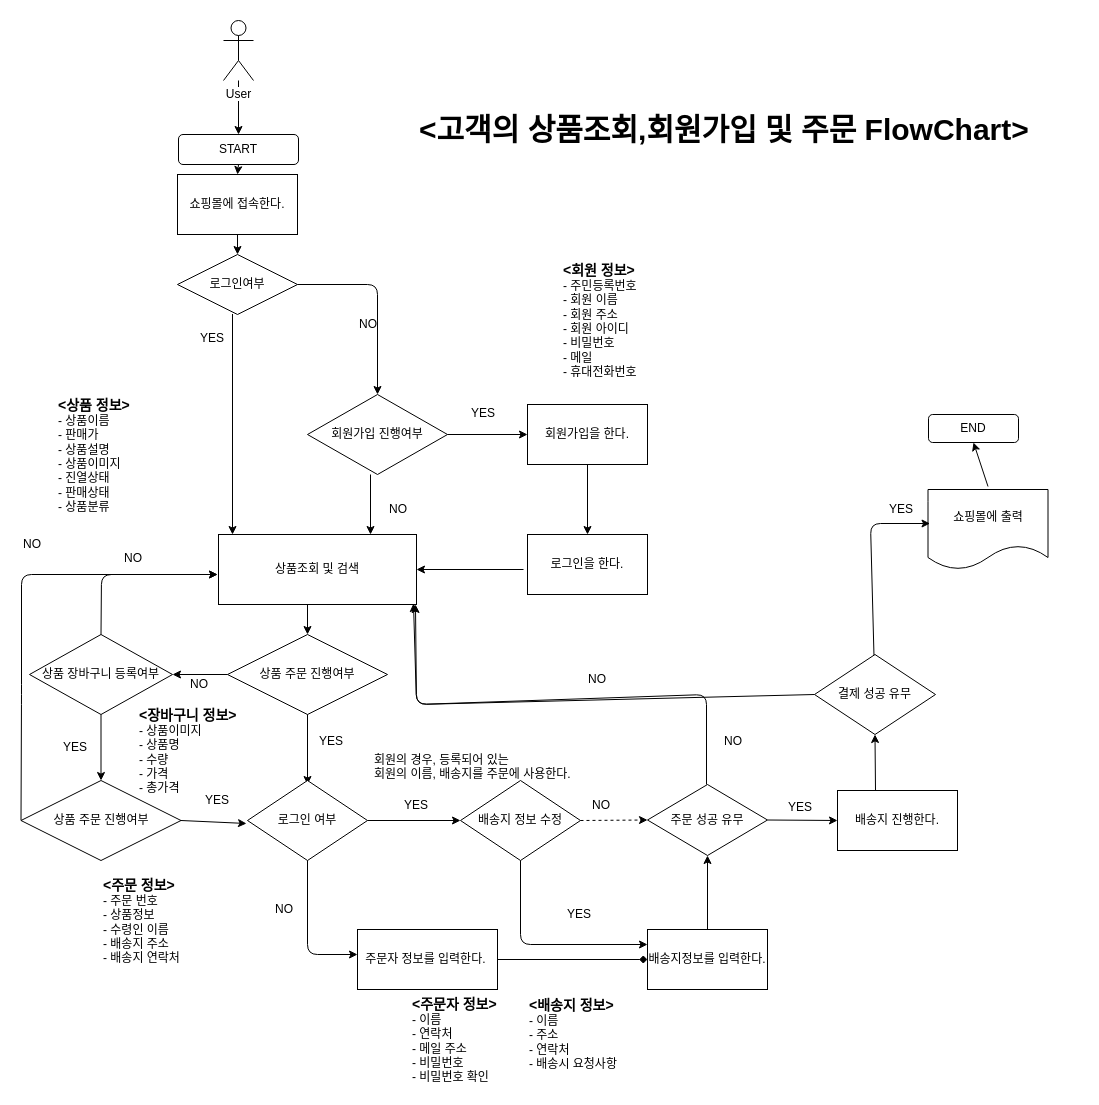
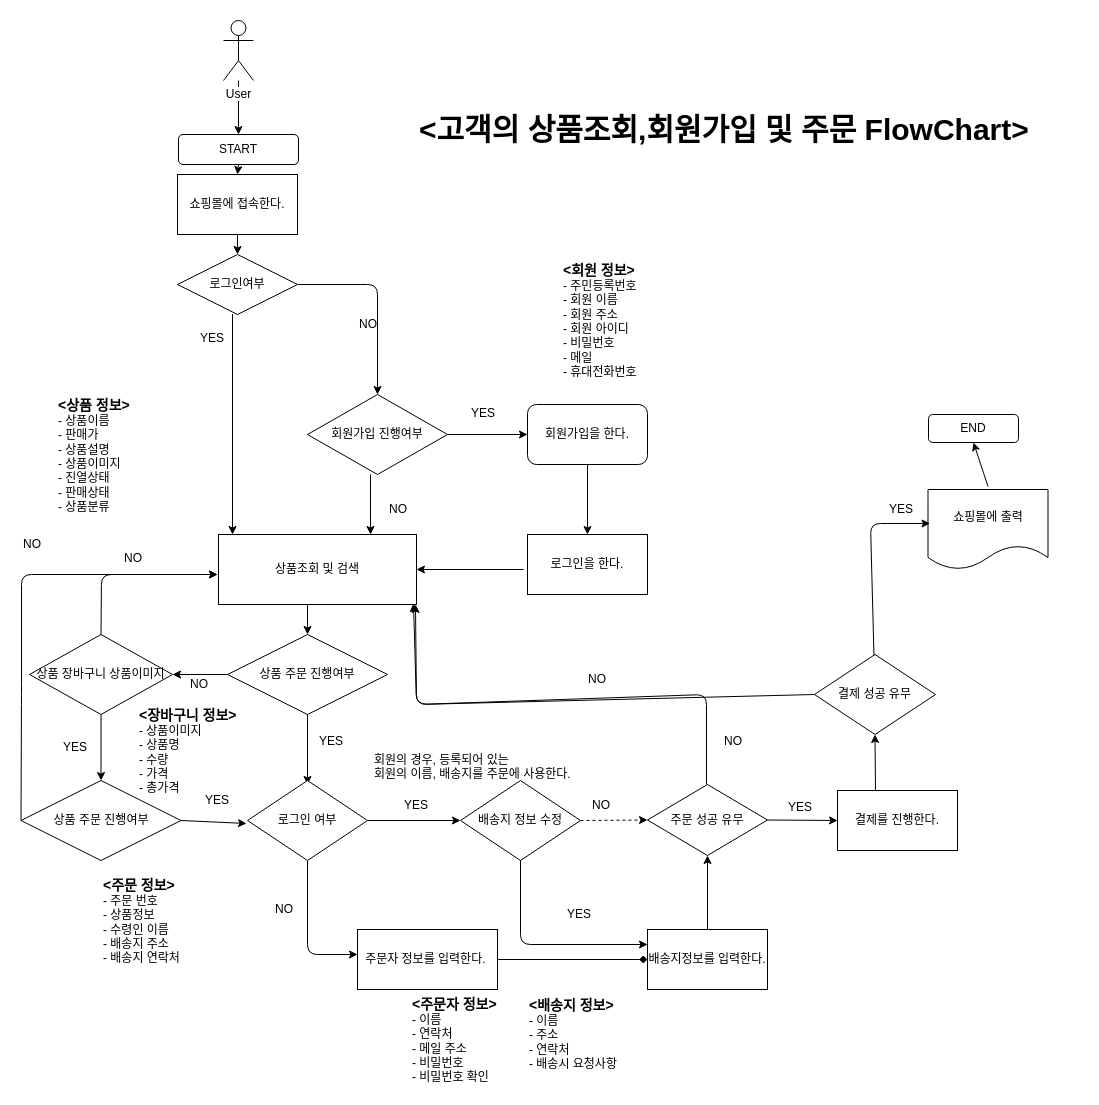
(588, 435) -> (588, 435)
(101, 675) -> (101, 675)
(898, 821) -> (898, 821)
